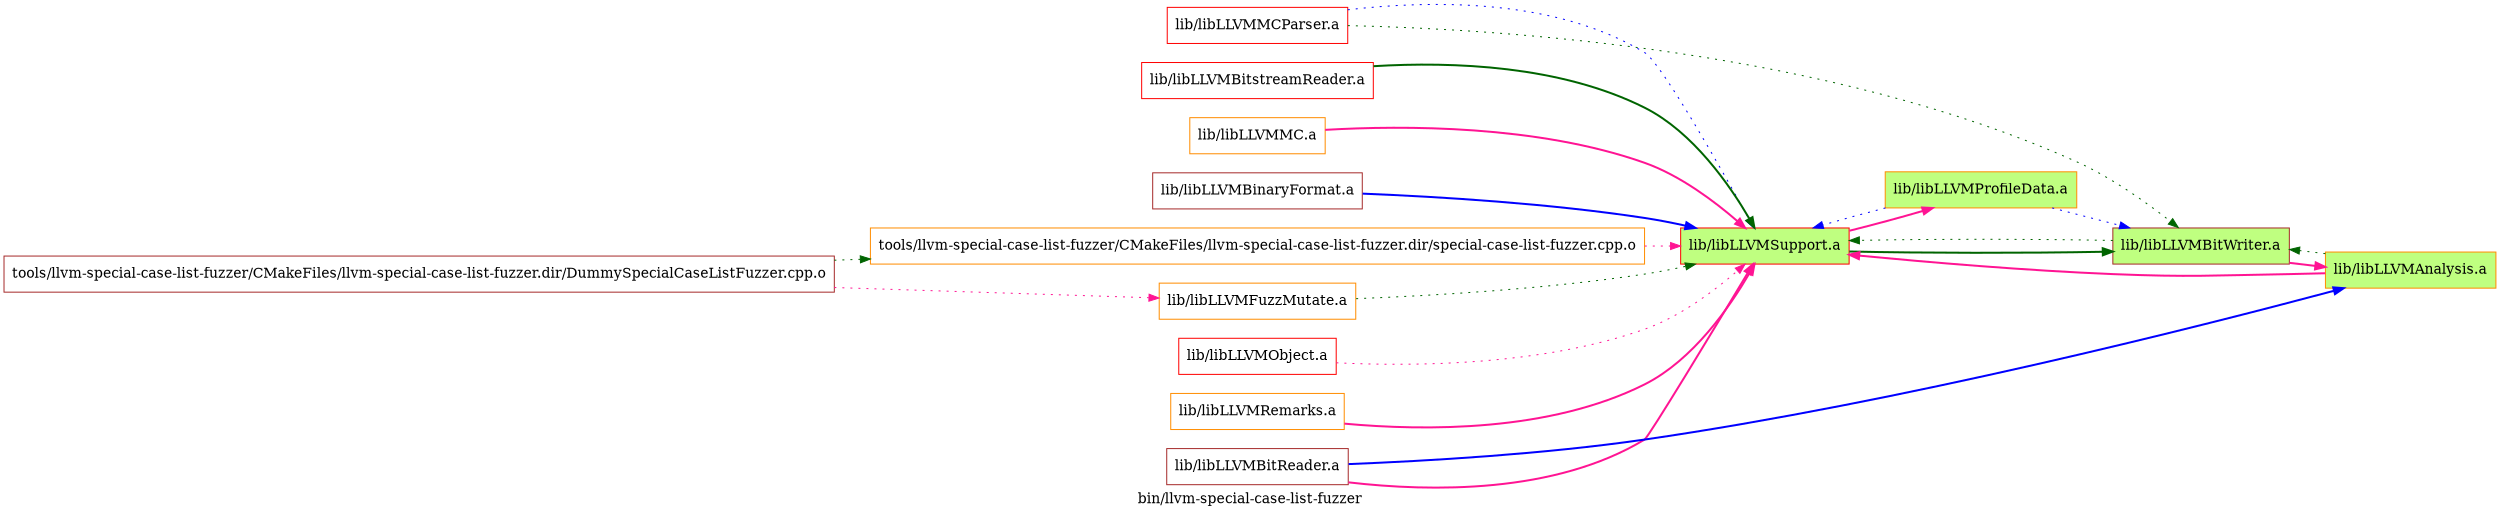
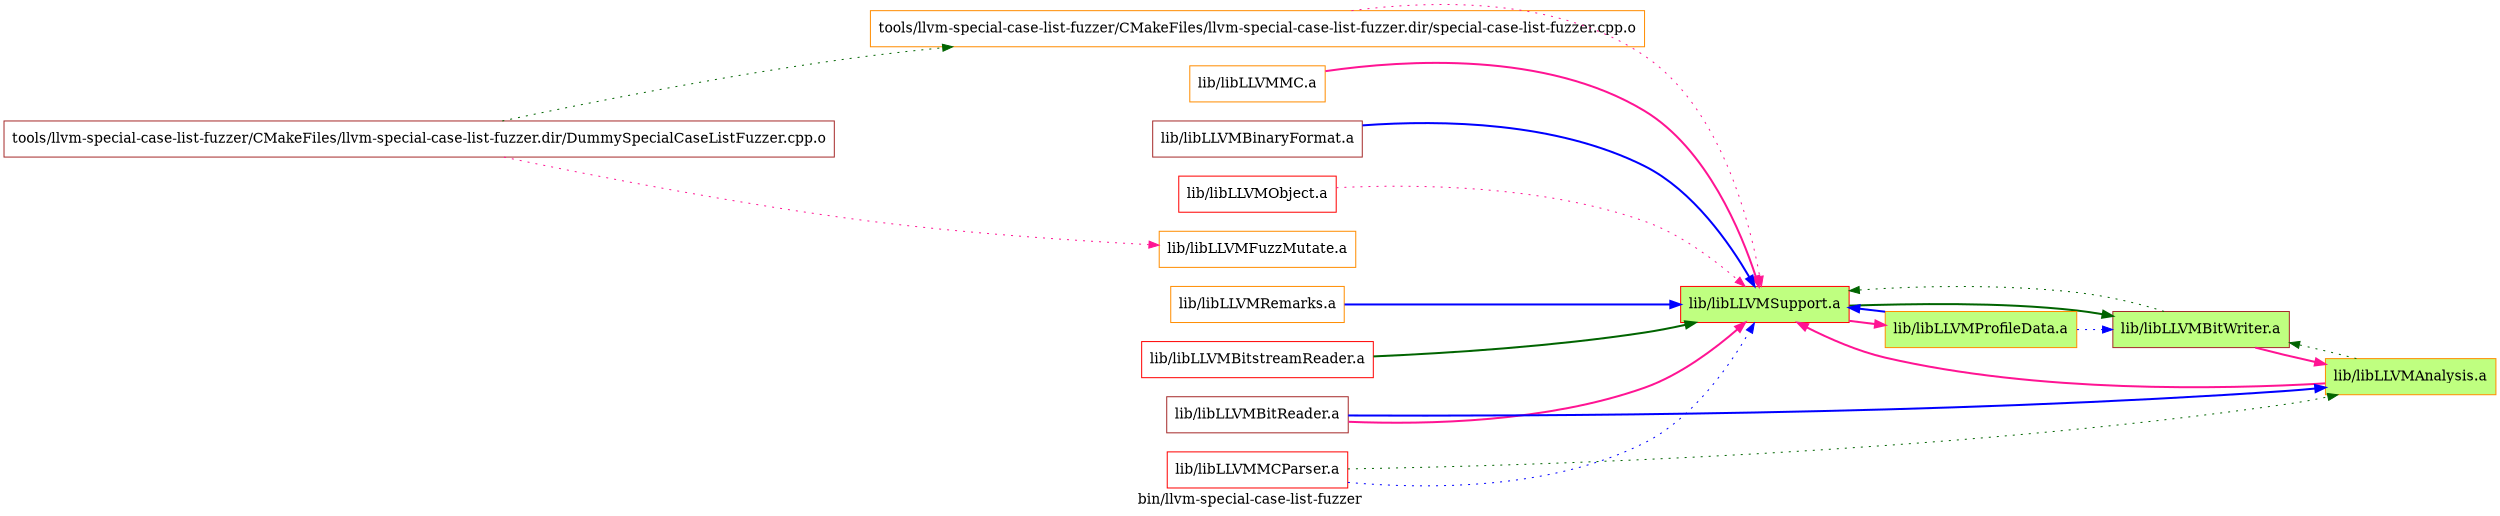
(1774, 70) -> (1839, 448)
(1854, 216) -> (1879, 311)
(1522, 288) -> none
(1573, 410) -> (1507, 304)
